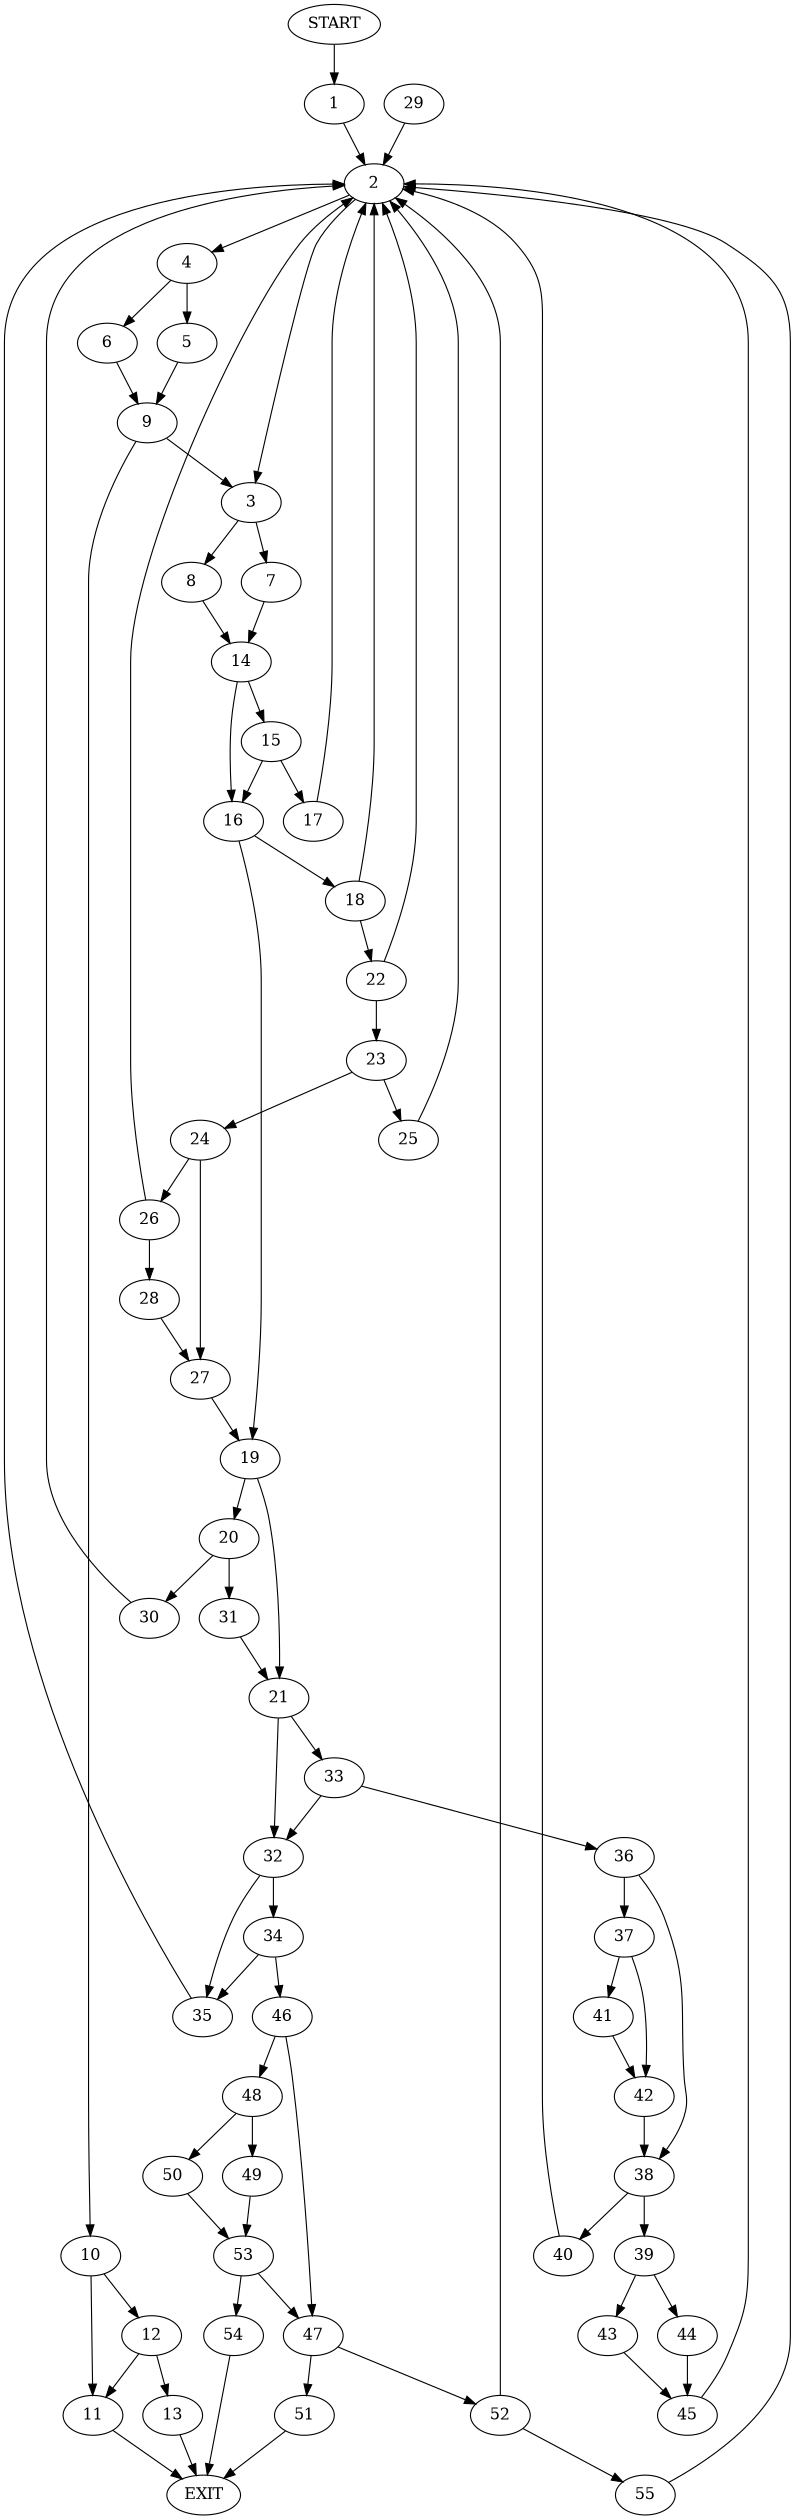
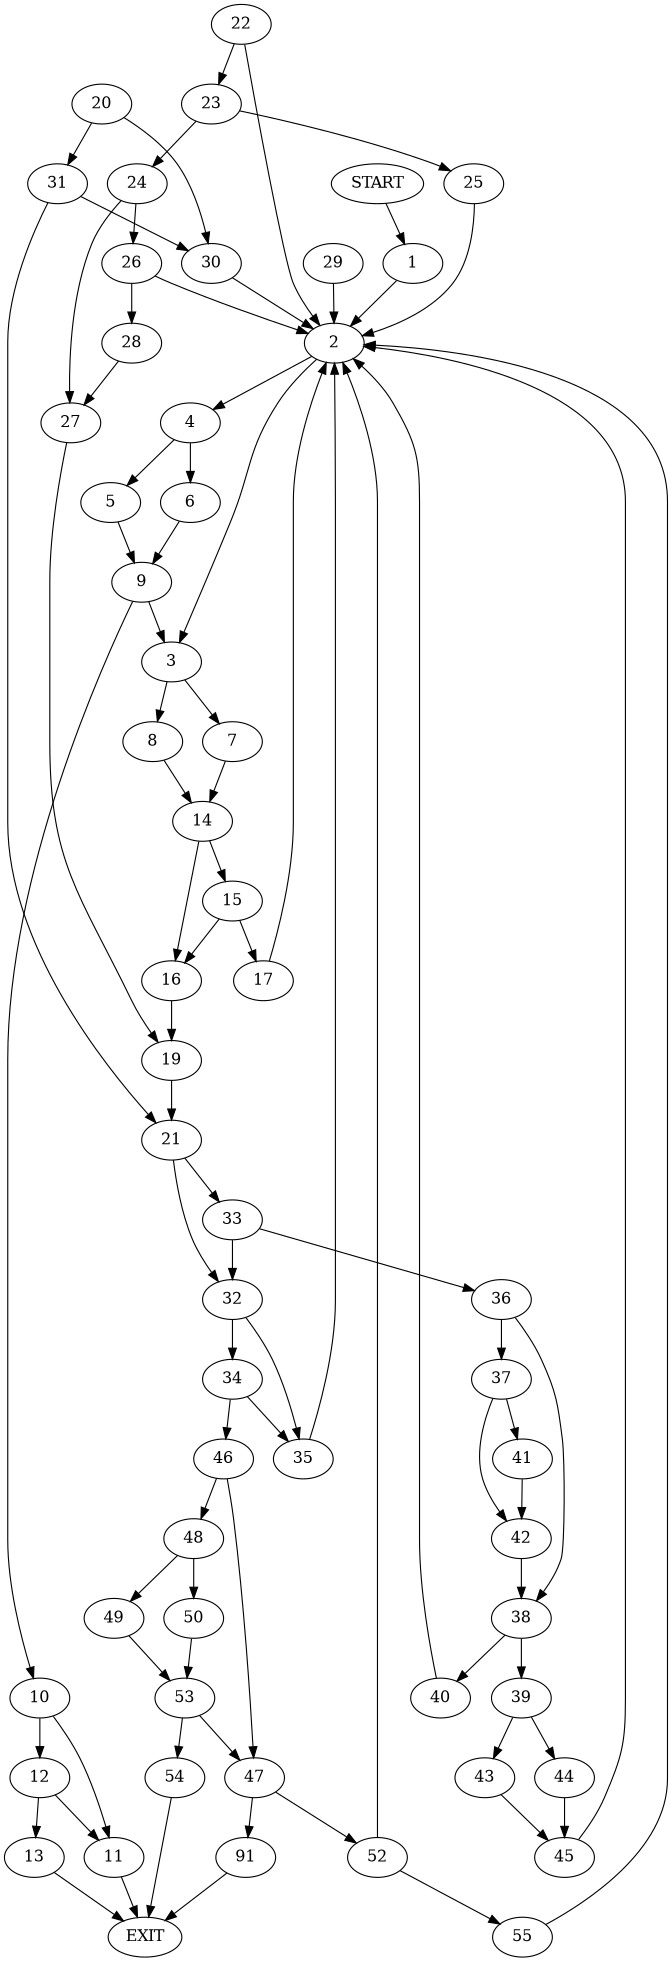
none -> (127, 220)
(355, 901) -> none
(241, 1493) -> none
(304, 2415) -> (246, 1857)
